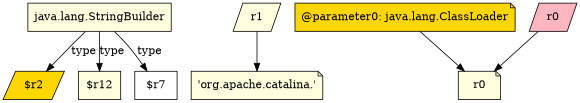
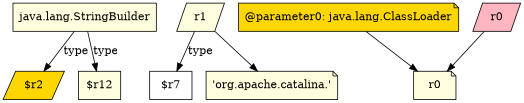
(129, 47) -> (187, 48)
